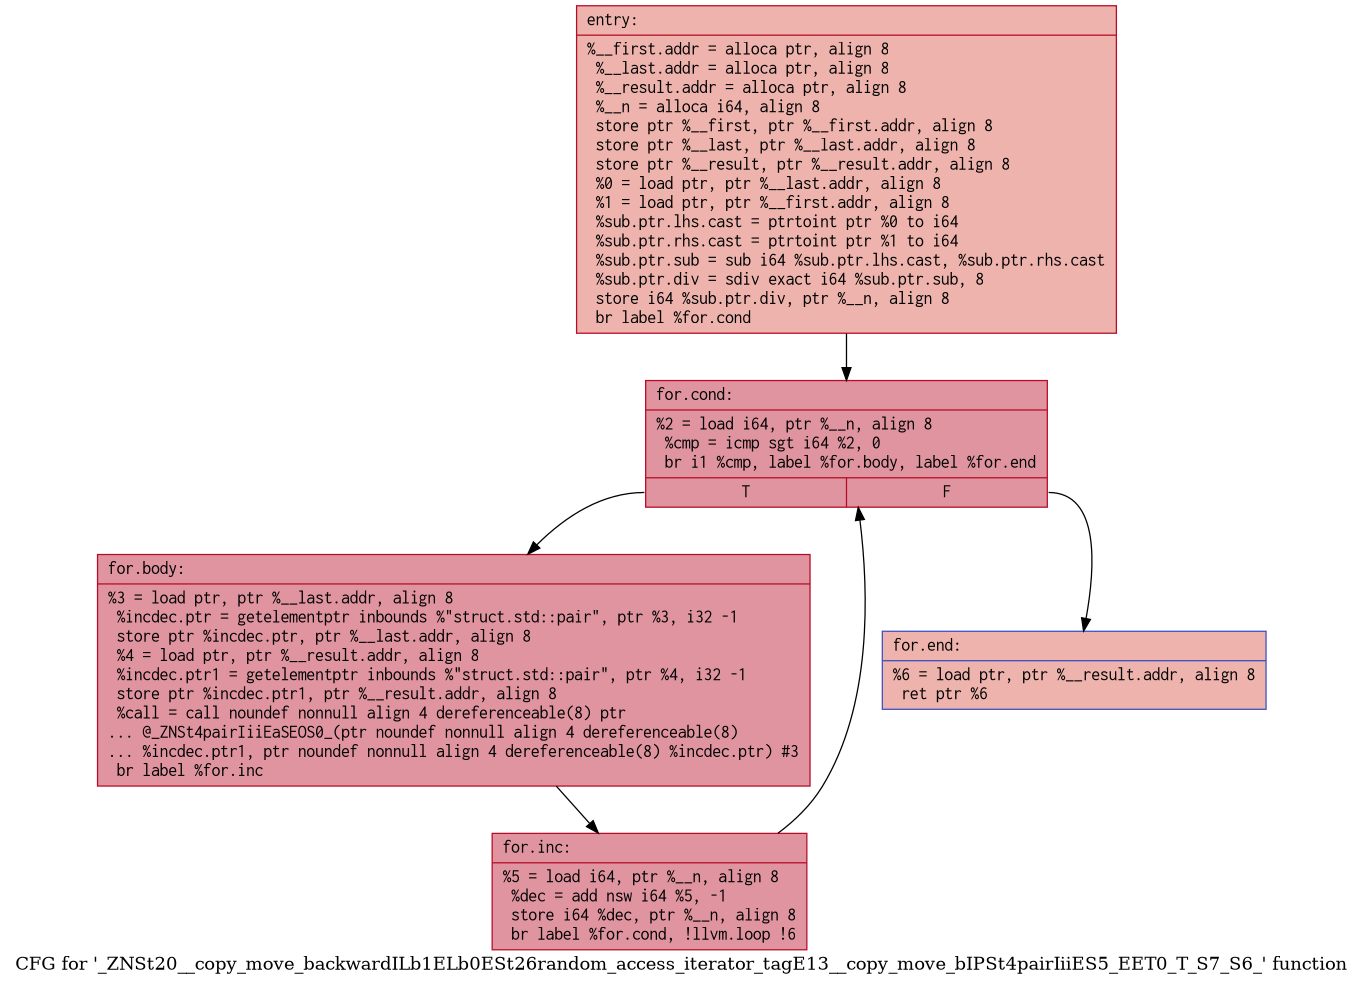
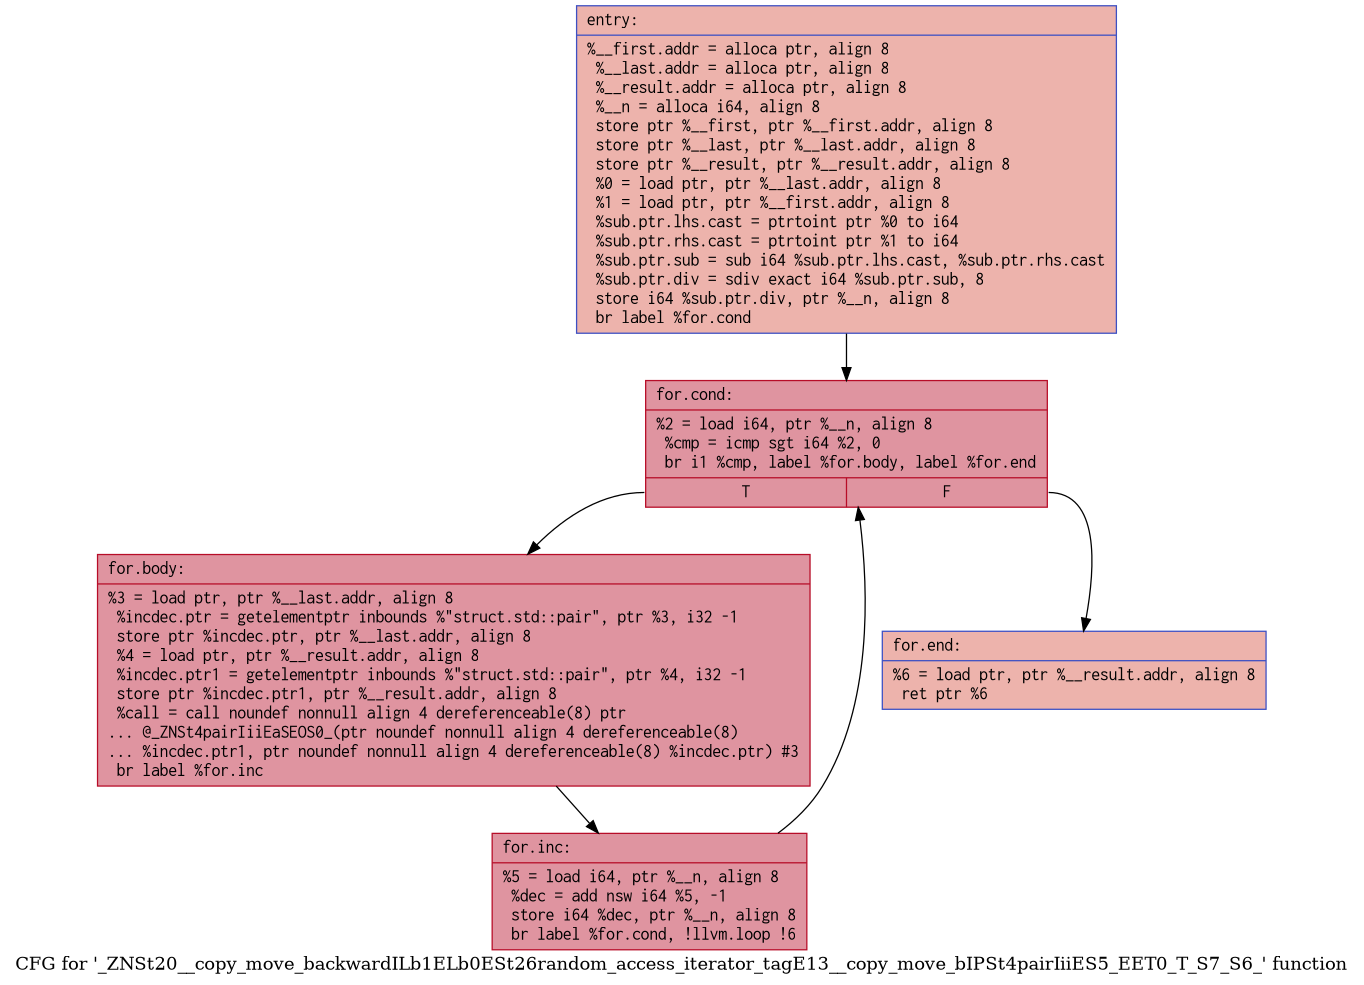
(846, 169) -> (846, 169)
